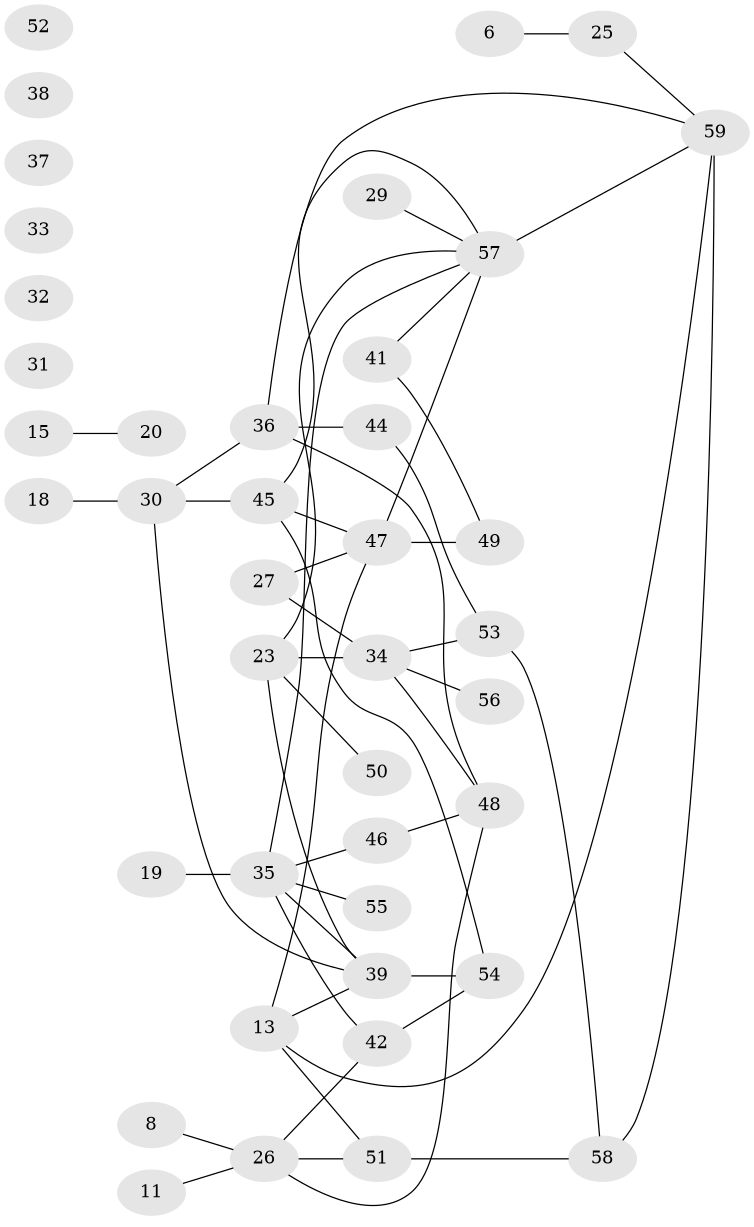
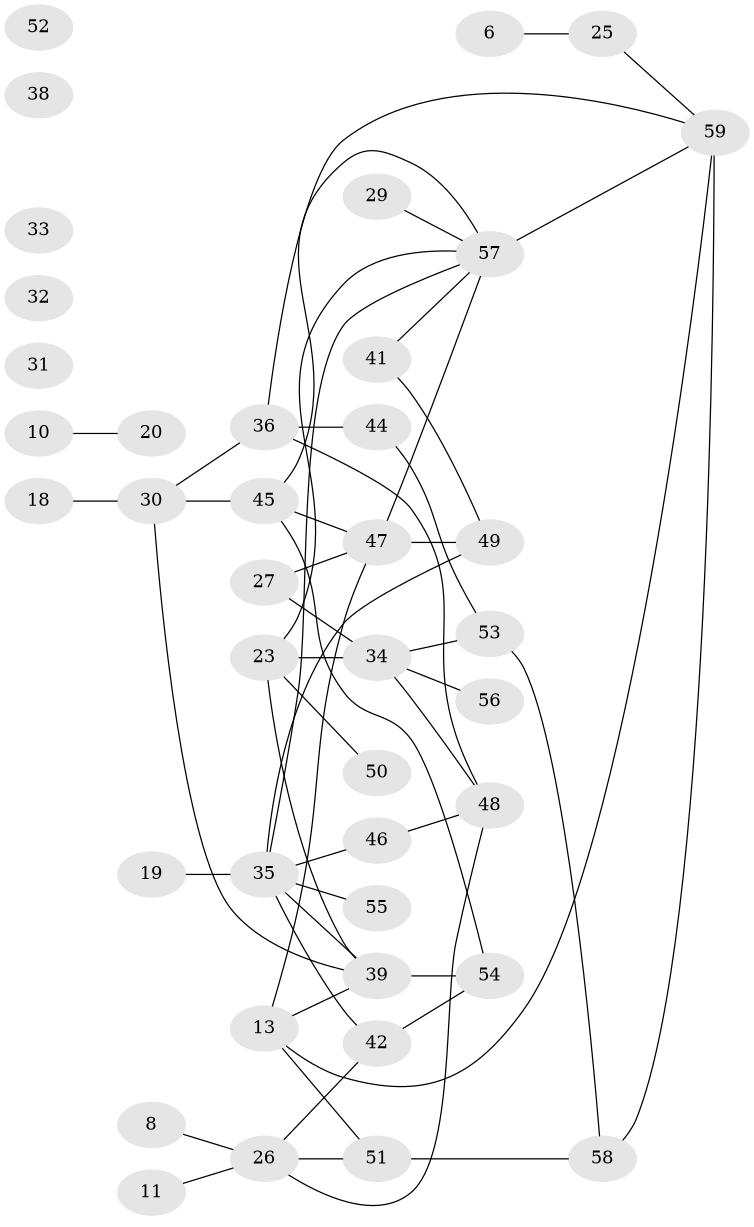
(39, 163) -> none
(39, 433) -> (39, 433)
none -> (315, 669)
